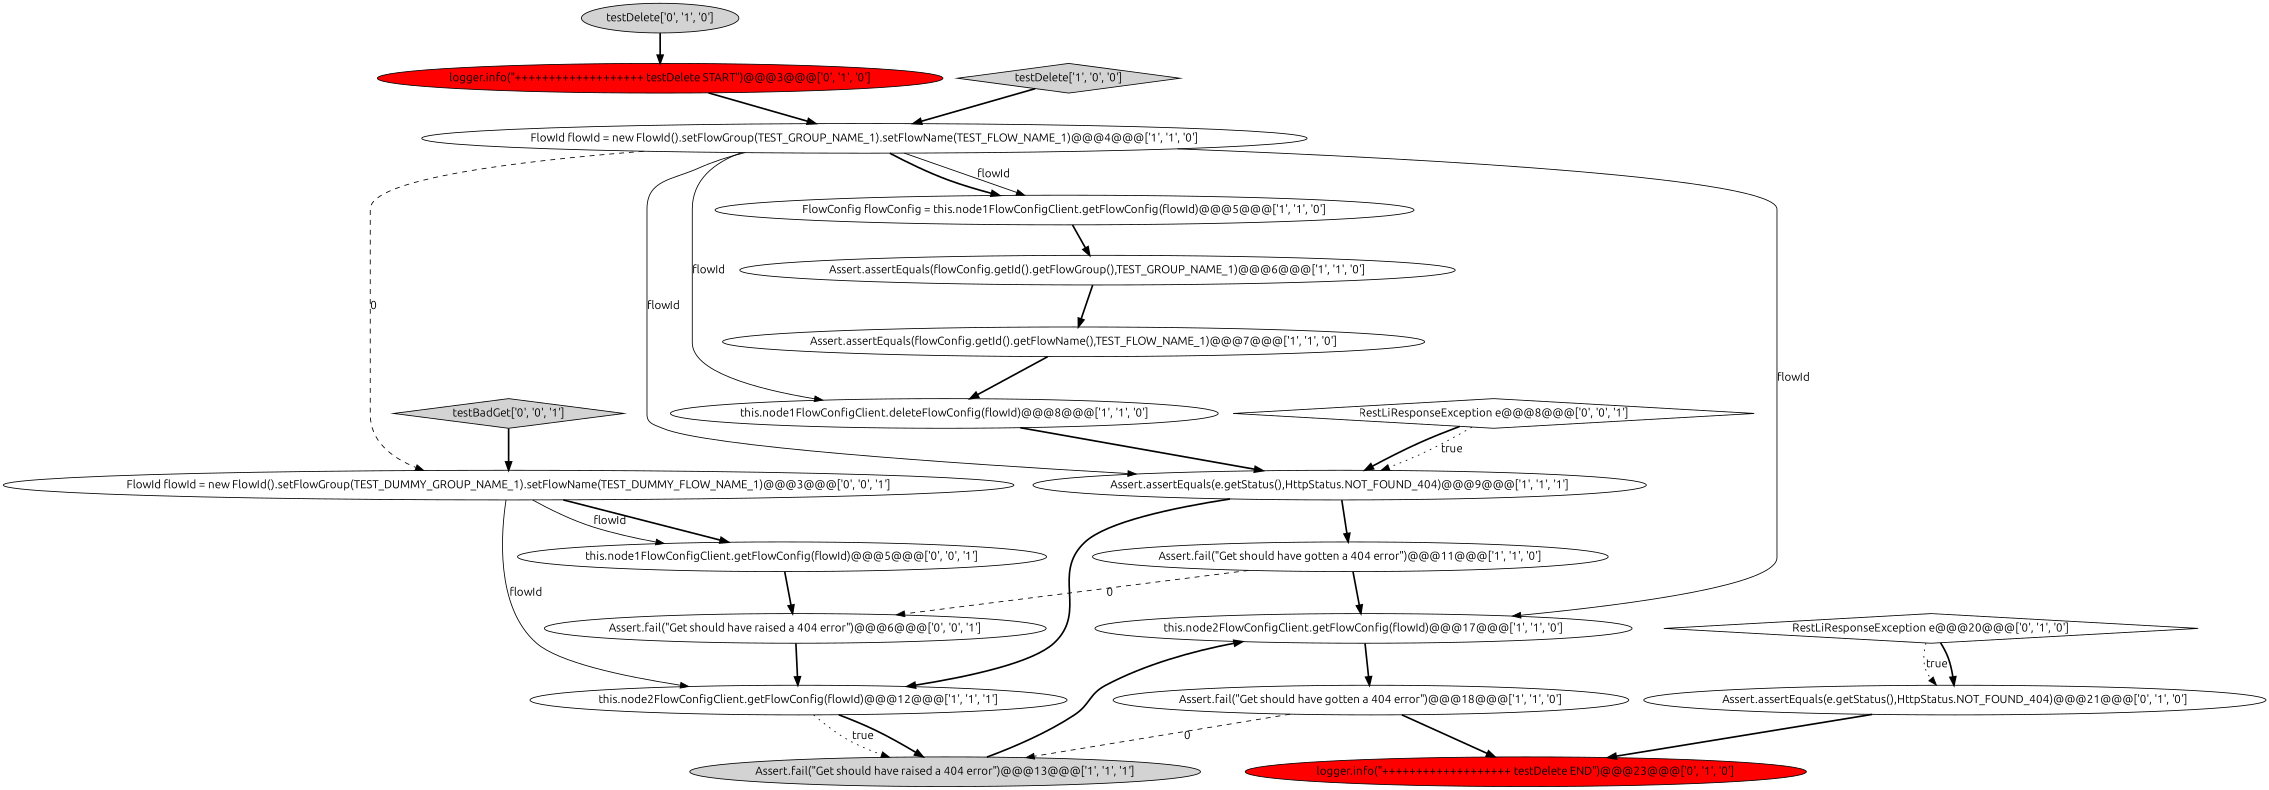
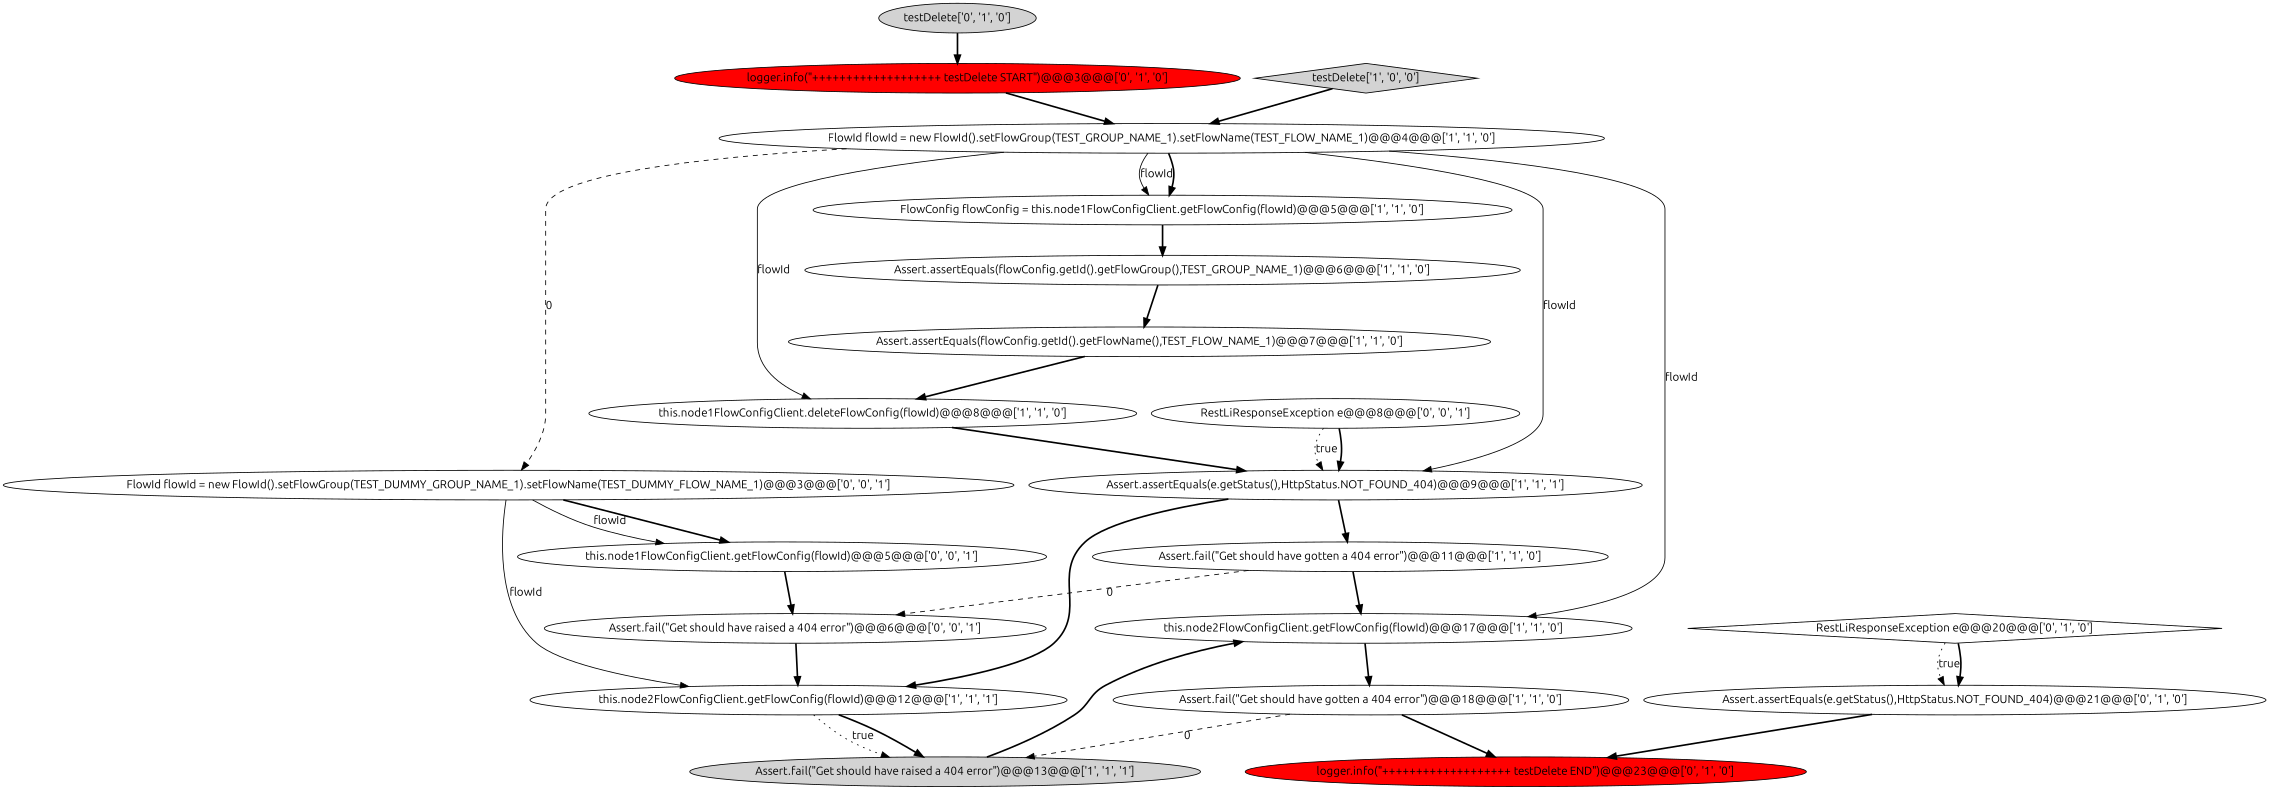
(509, 413) -> none
(1494, 413) -> (1335, 413)
